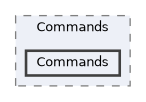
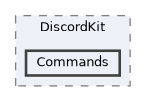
(73, 28) -> (73, 28)
